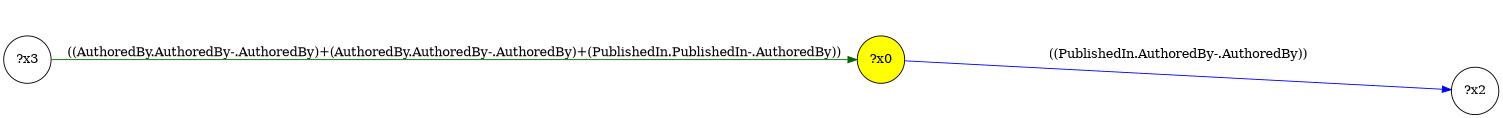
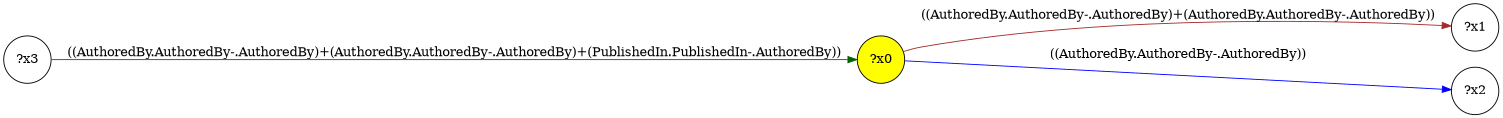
none -> (1475, 27)
(1178, 55) -> (1178, 55)
